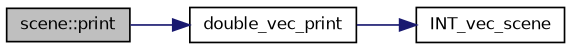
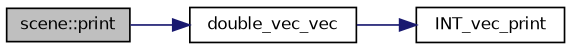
(273, 25) -> (273, 25)
(490, 25) -> (490, 25)
